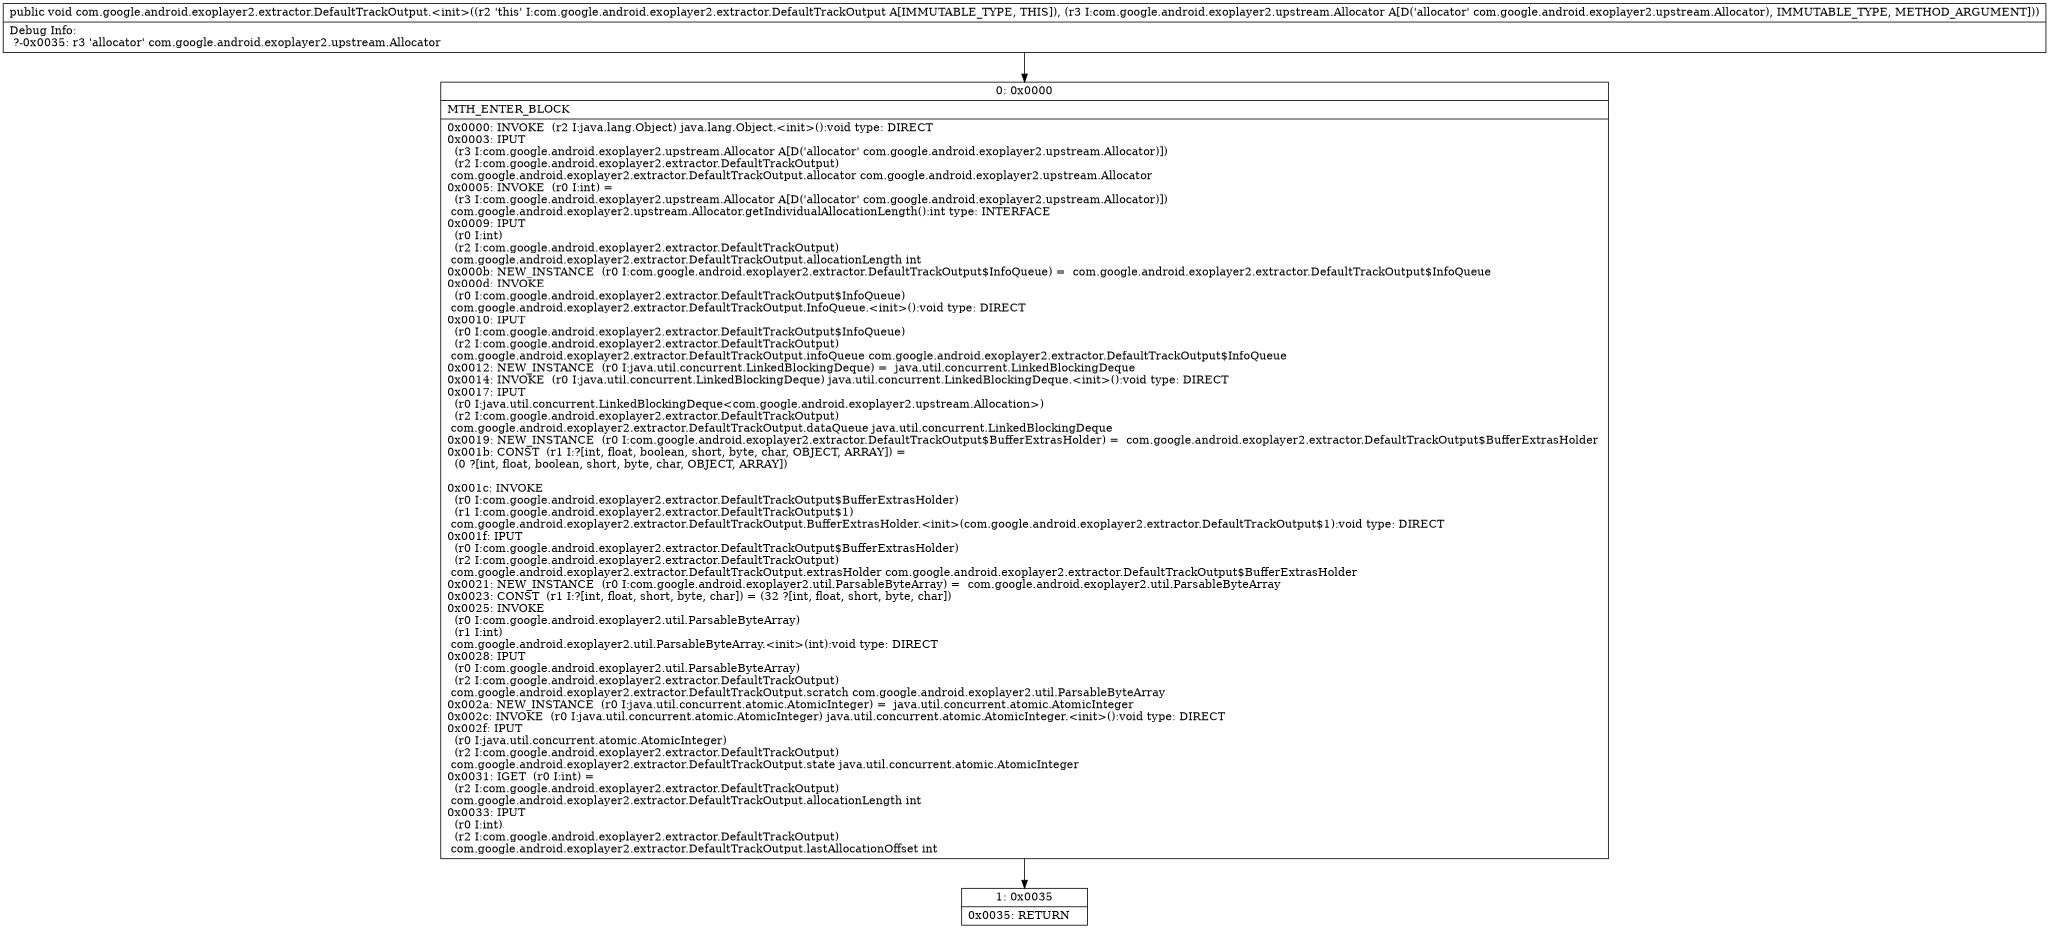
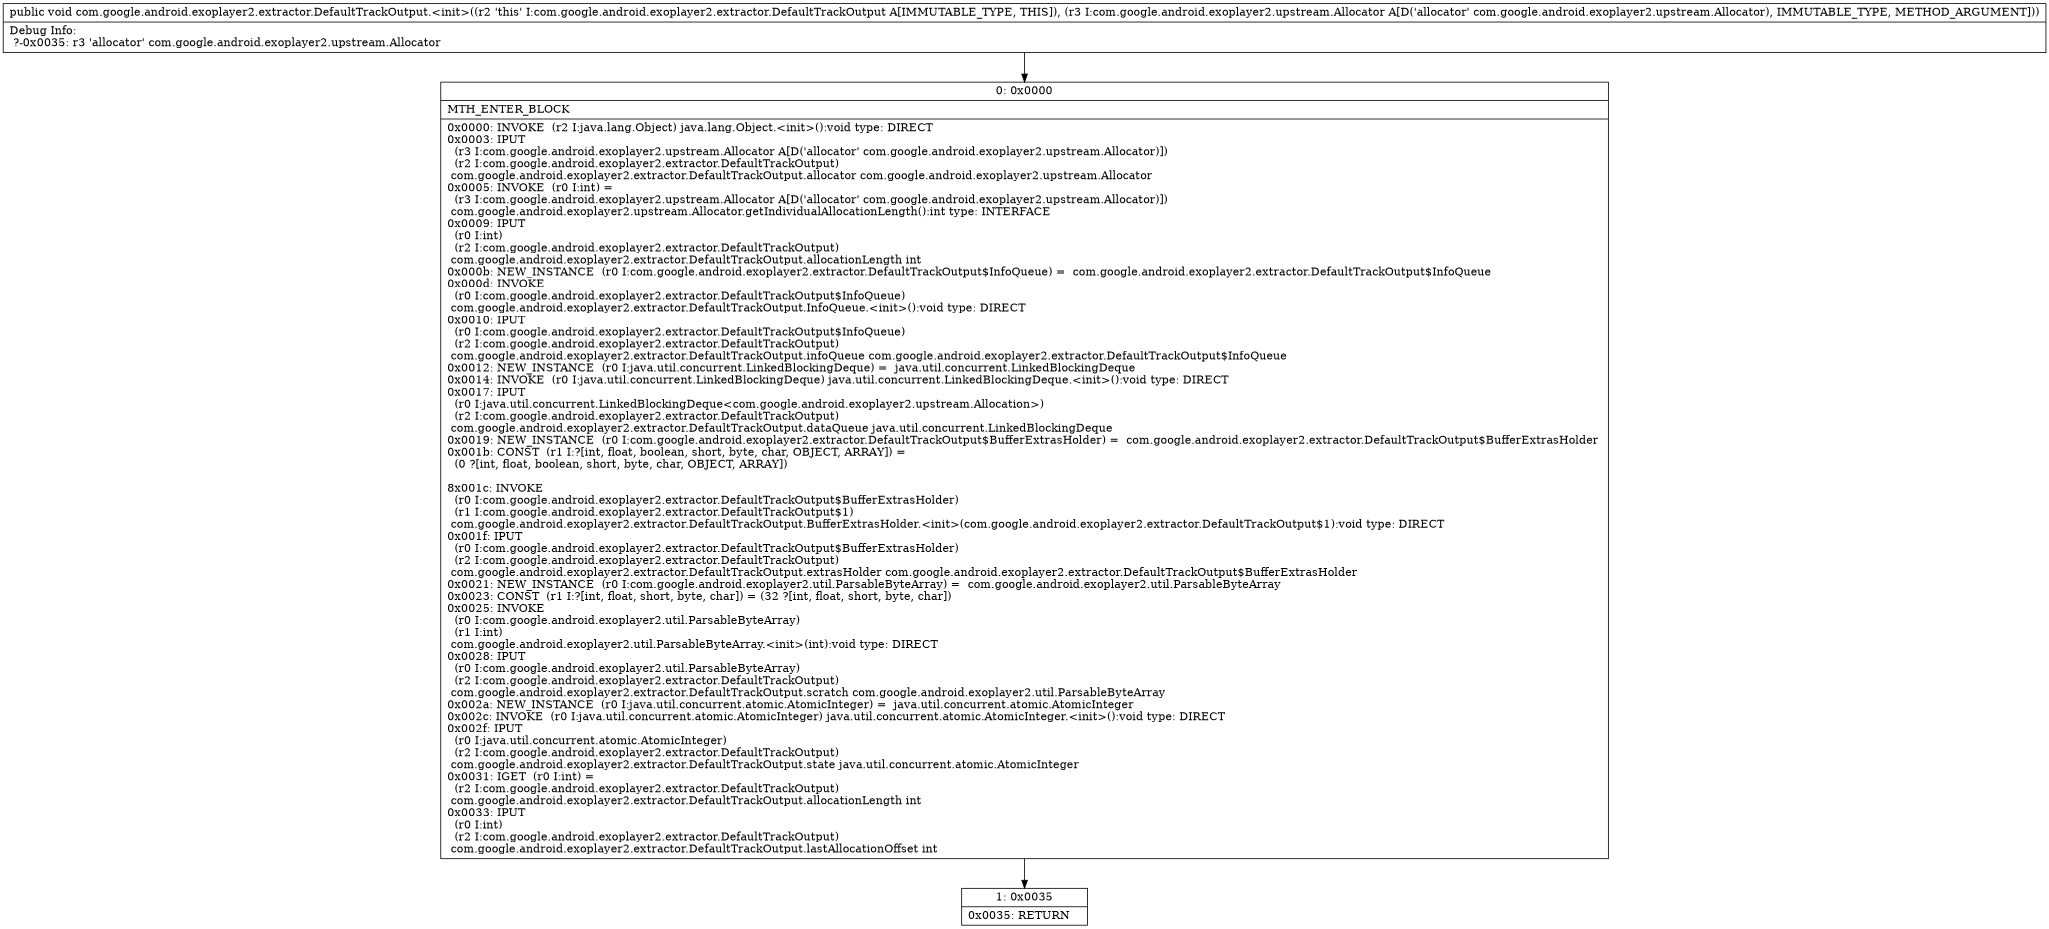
(499, 488) -> (499, 488)
